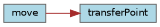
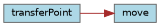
(58, 13) -> (92, 13)
